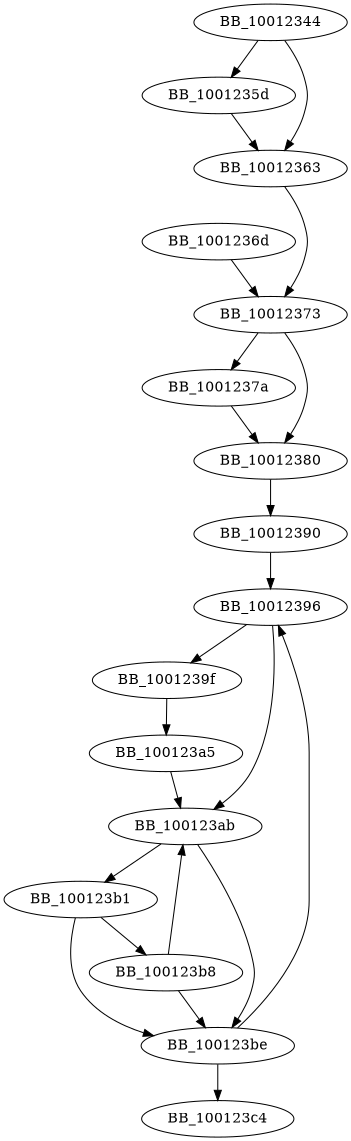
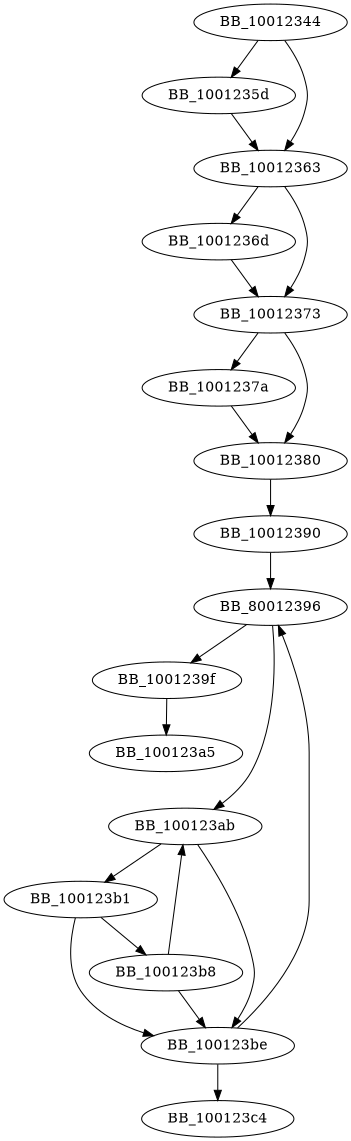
none -> (248, 201)
(271, 607) -> (271, 607)
(174, 785) -> none
